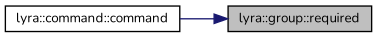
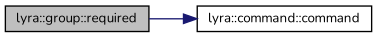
(197, 19) -> (166, 19)
